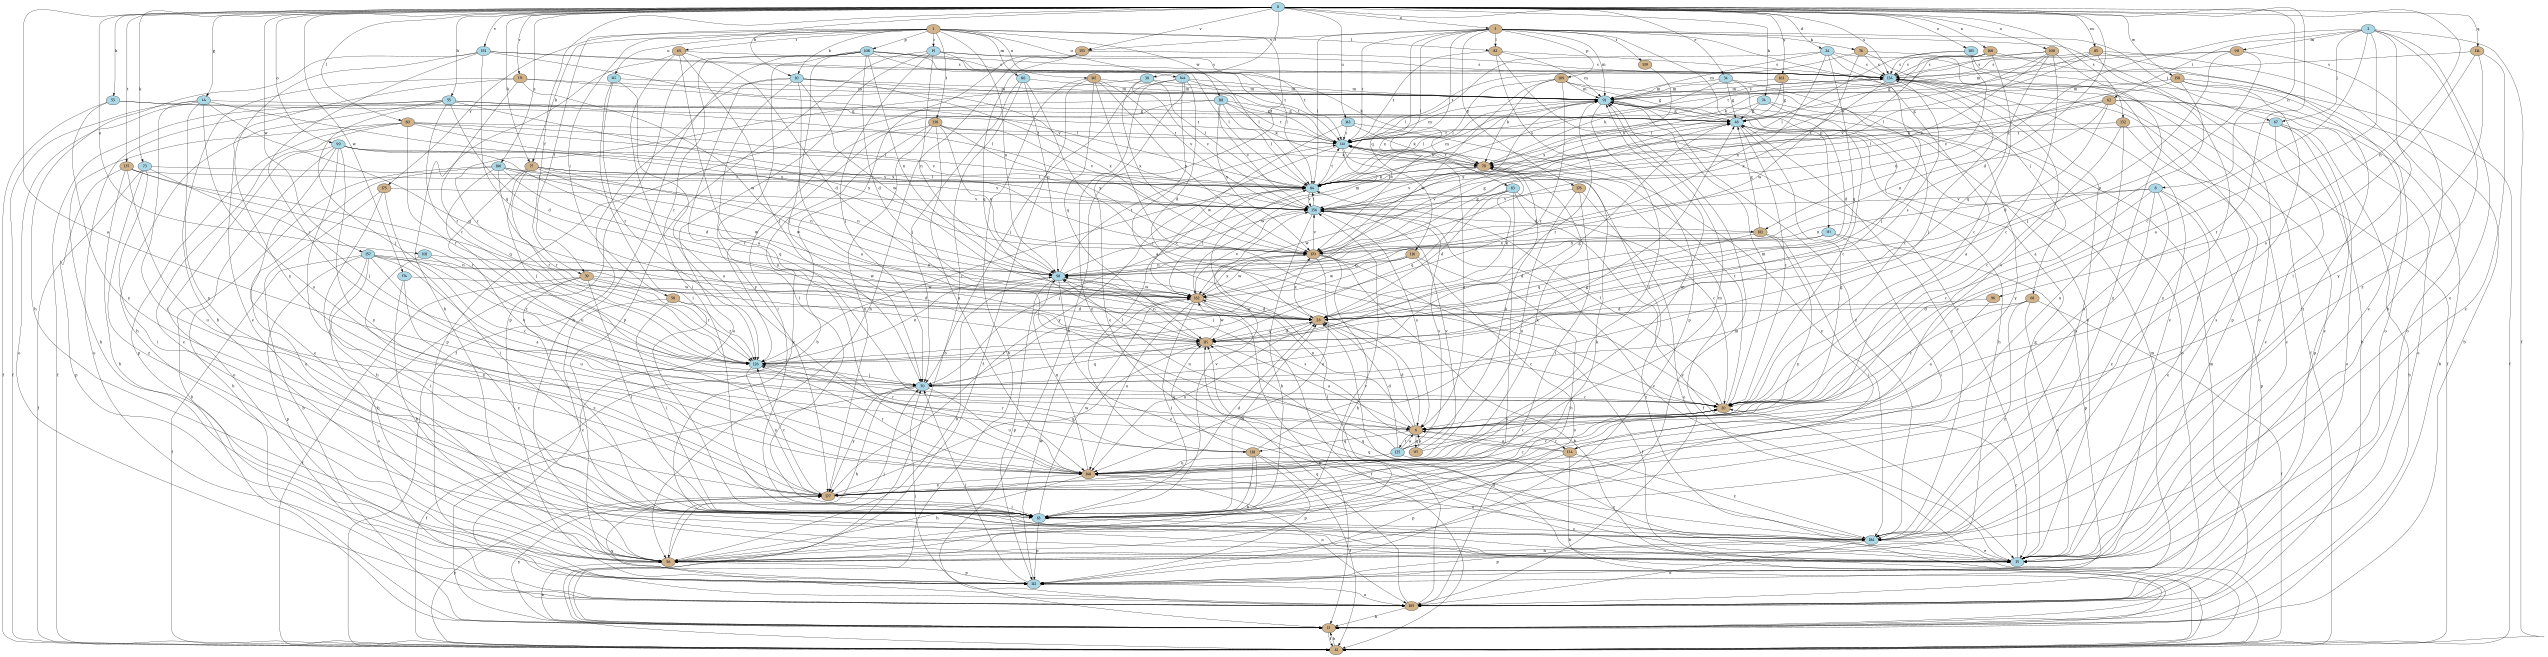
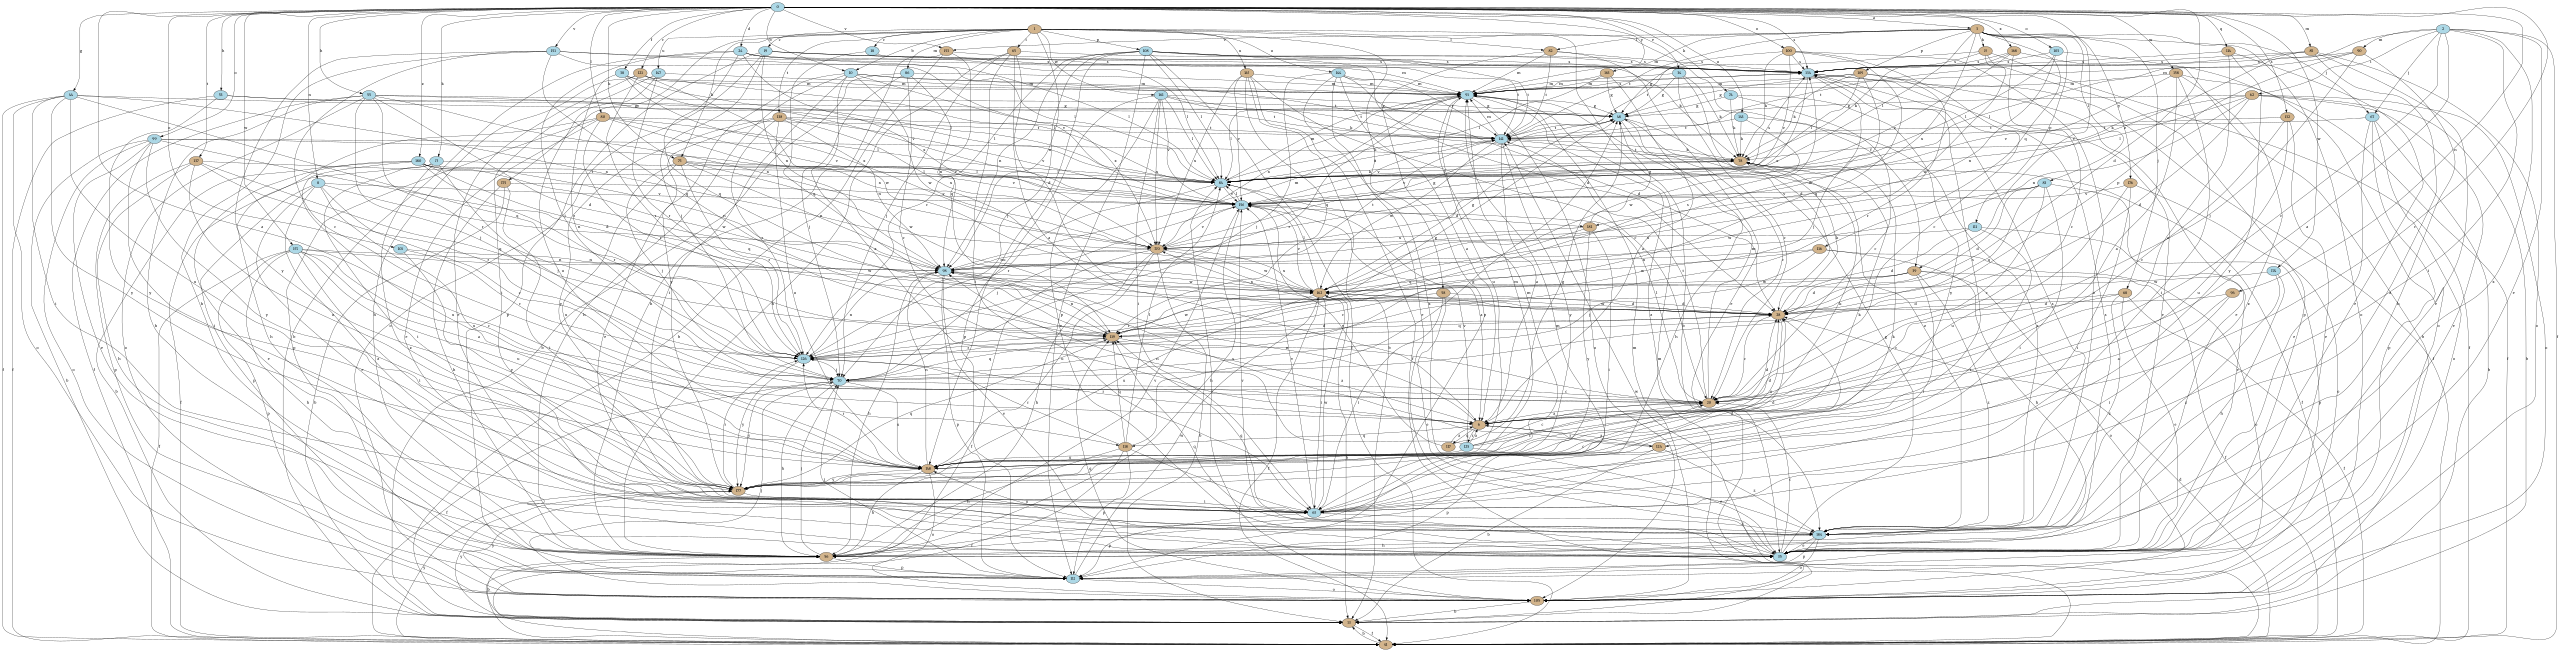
none -> (872, 51)
(1645, 65) -> none
(1419, 227) -> (1468, 204)
(1646, 397) -> (1637, 392)
none -> (1803, 489)
none -> (1216, 500)
